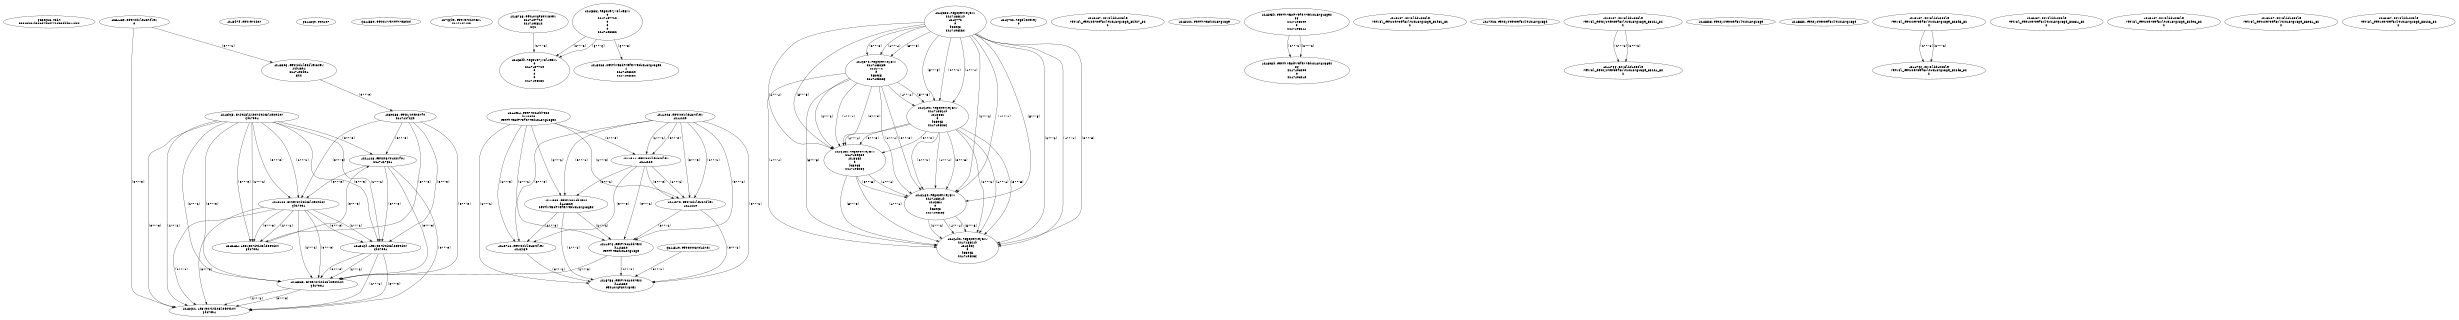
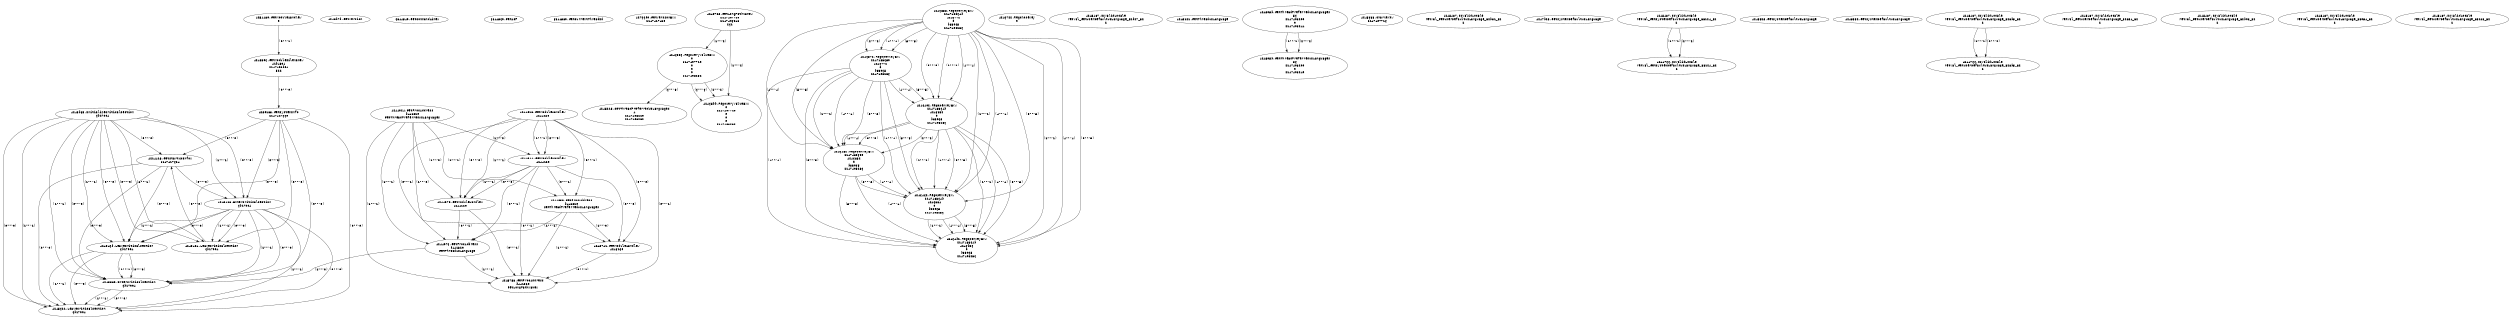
none -> (1377, 19)
(49, 22) -> none
none -> (714, 39)
(132, 182) -> (334, 295)
(659, 264) -> (521, 218)
